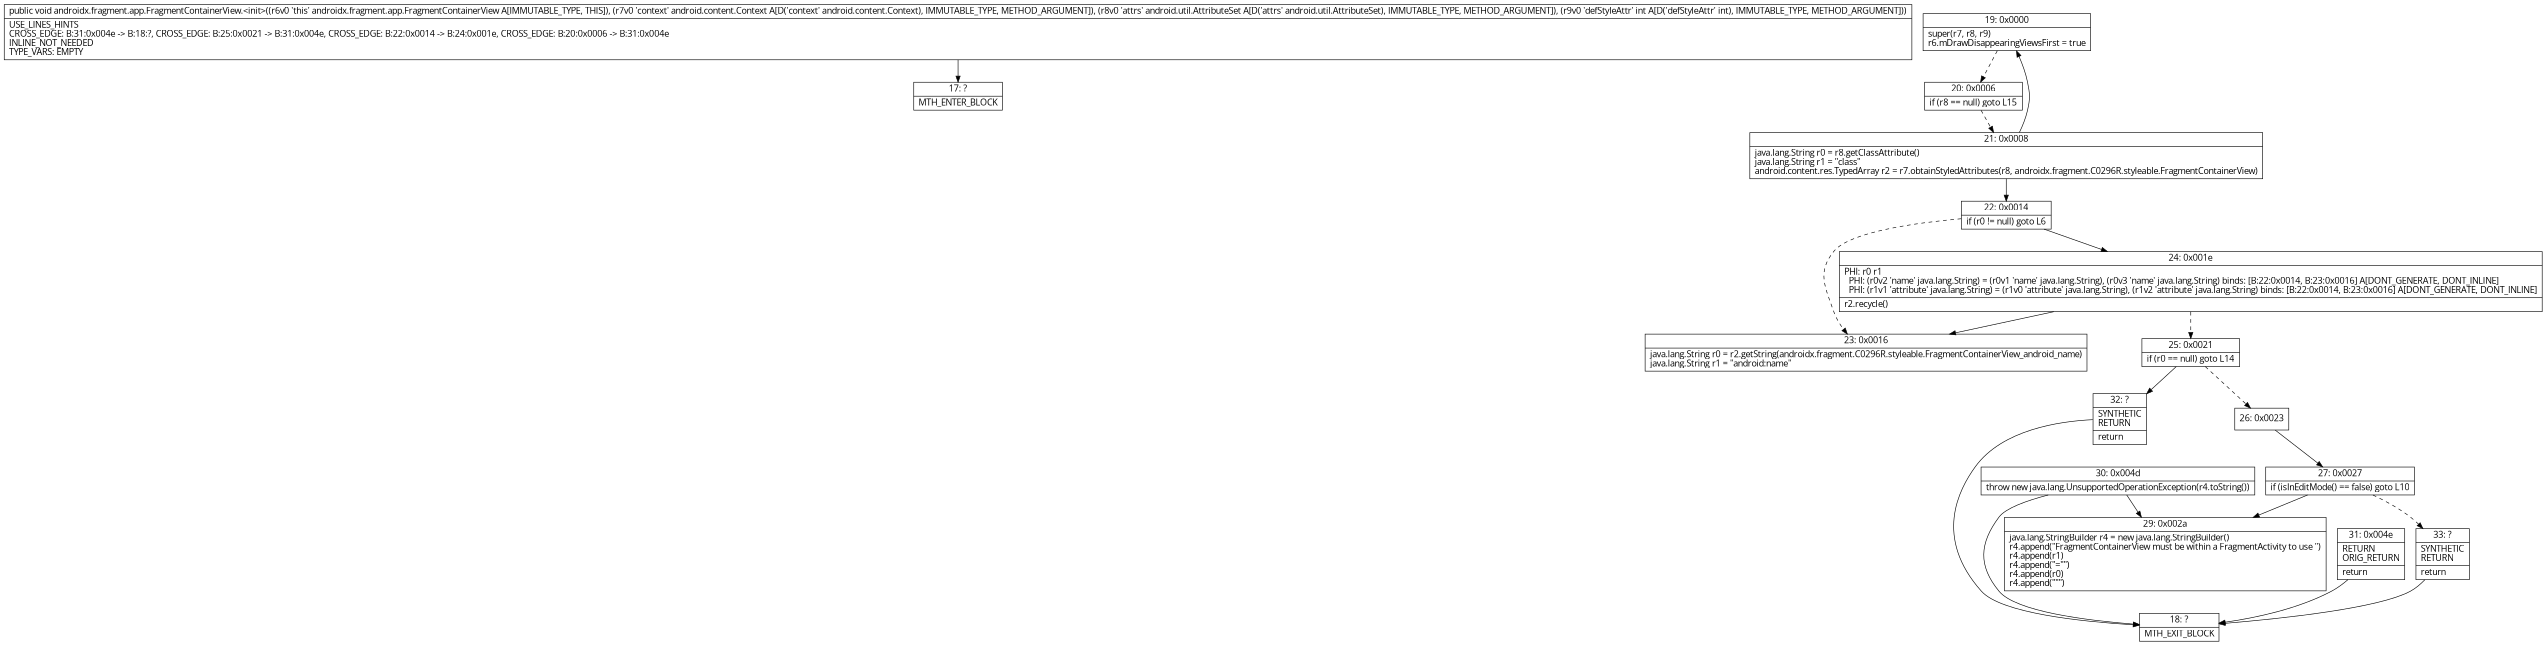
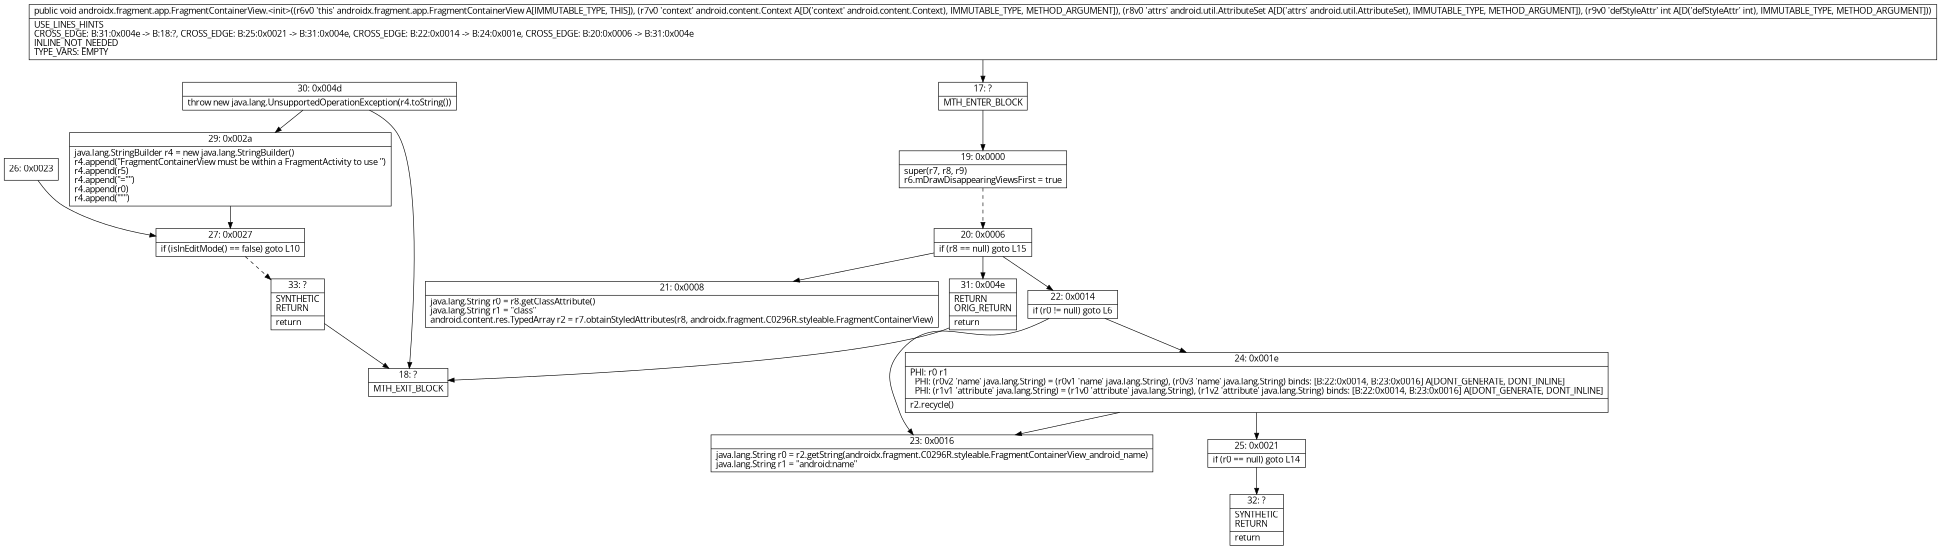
(2029, 94) -> (983, 127)
(1986, 119) -> (867, 267)
(2006, 187) -> (1025, 272)
(1854, 238) -> (955, 332)
none -> (983, 265)
(2191, 322) -> (1257, 423)
(2226, 385) -> none
(2283, 505) -> (230, 214)
(1956, 543) -> none
(2037, 556) -> (102, 171)
